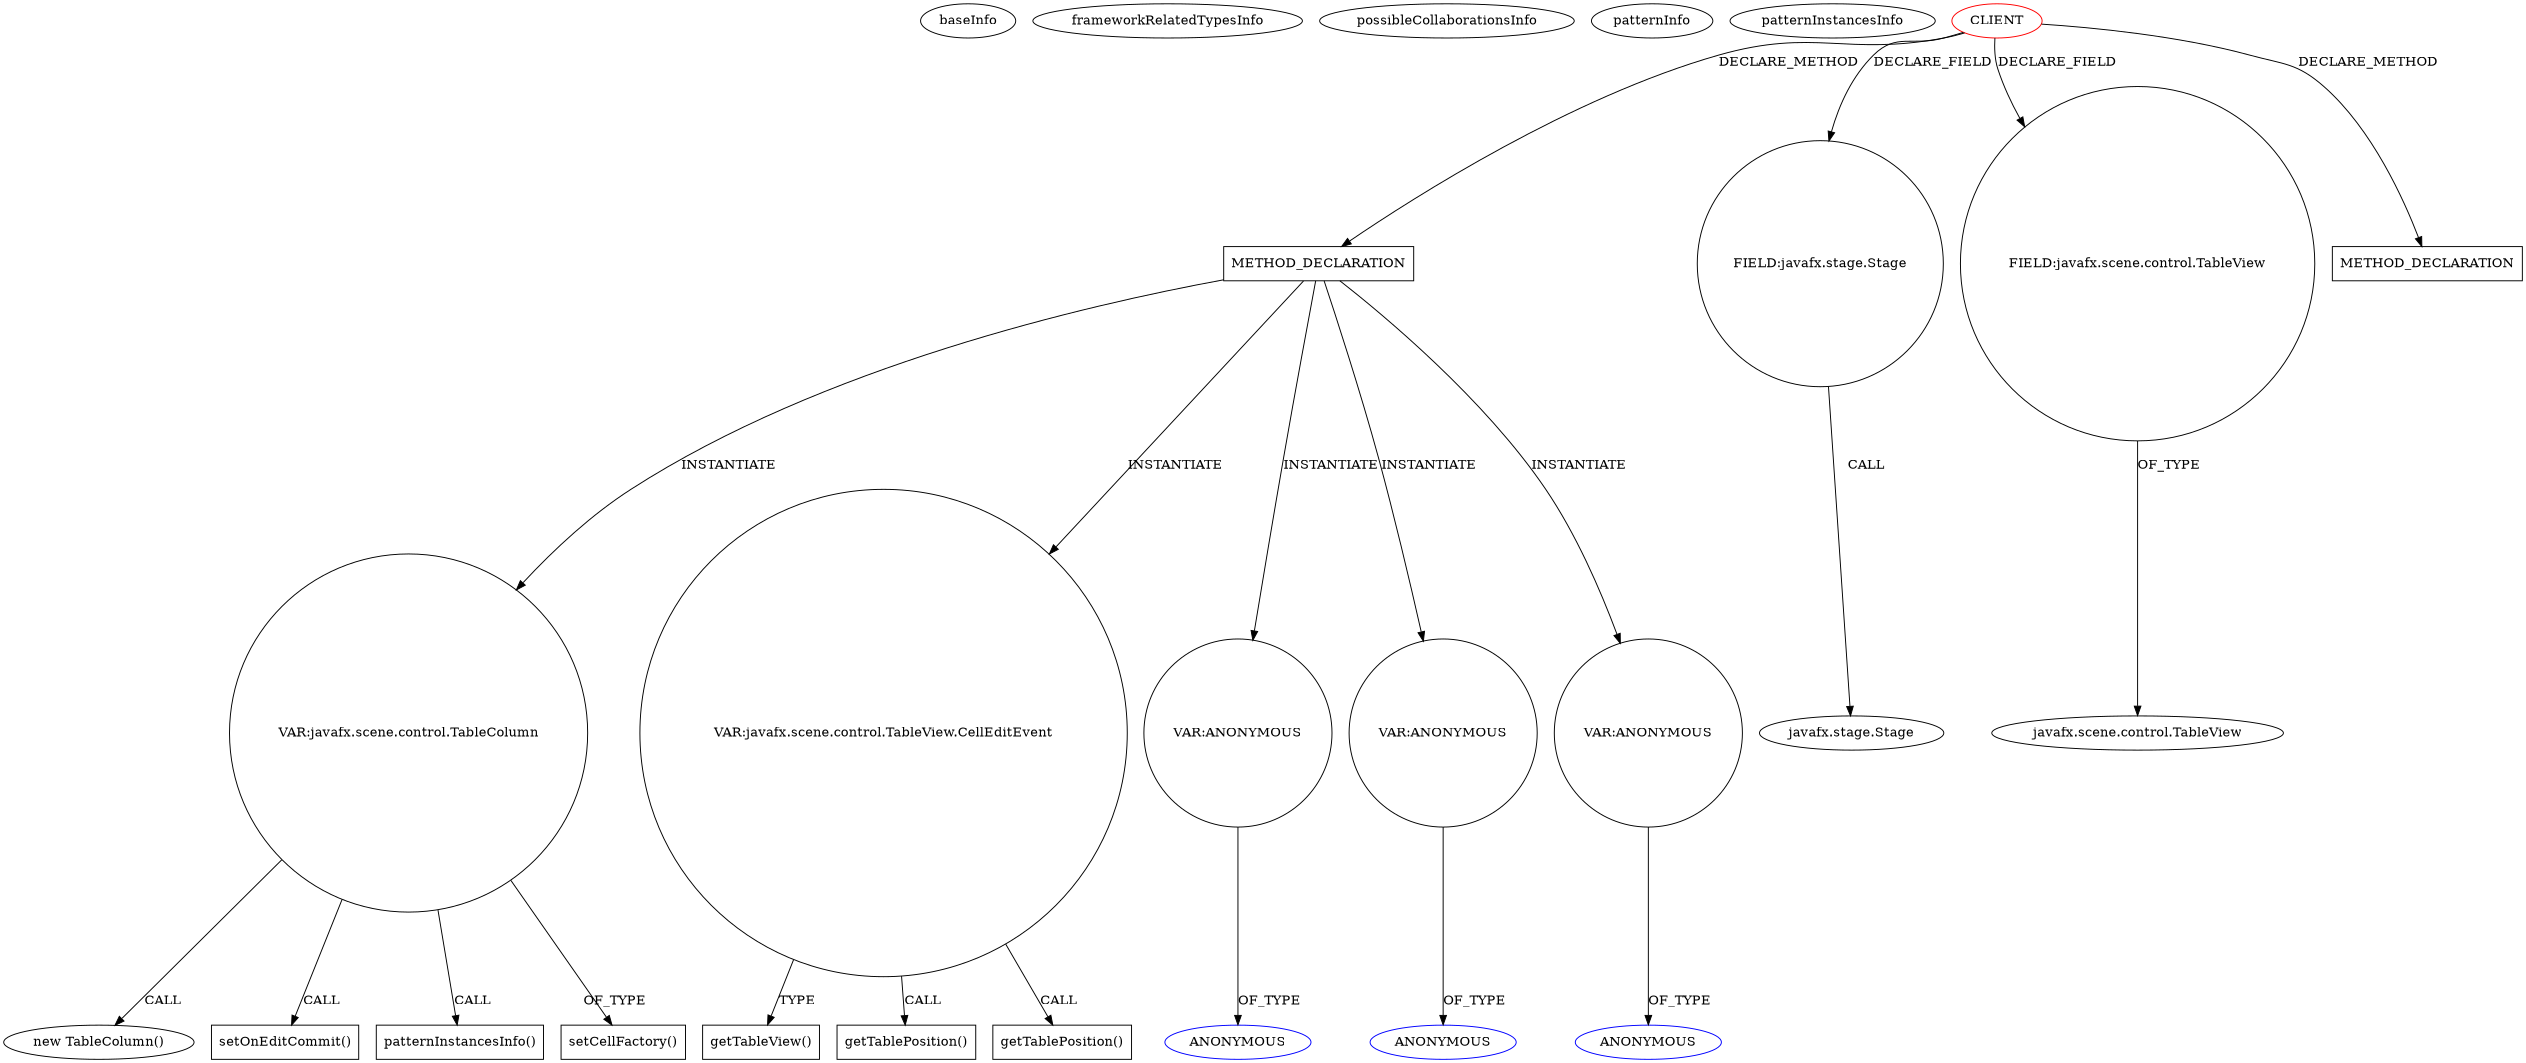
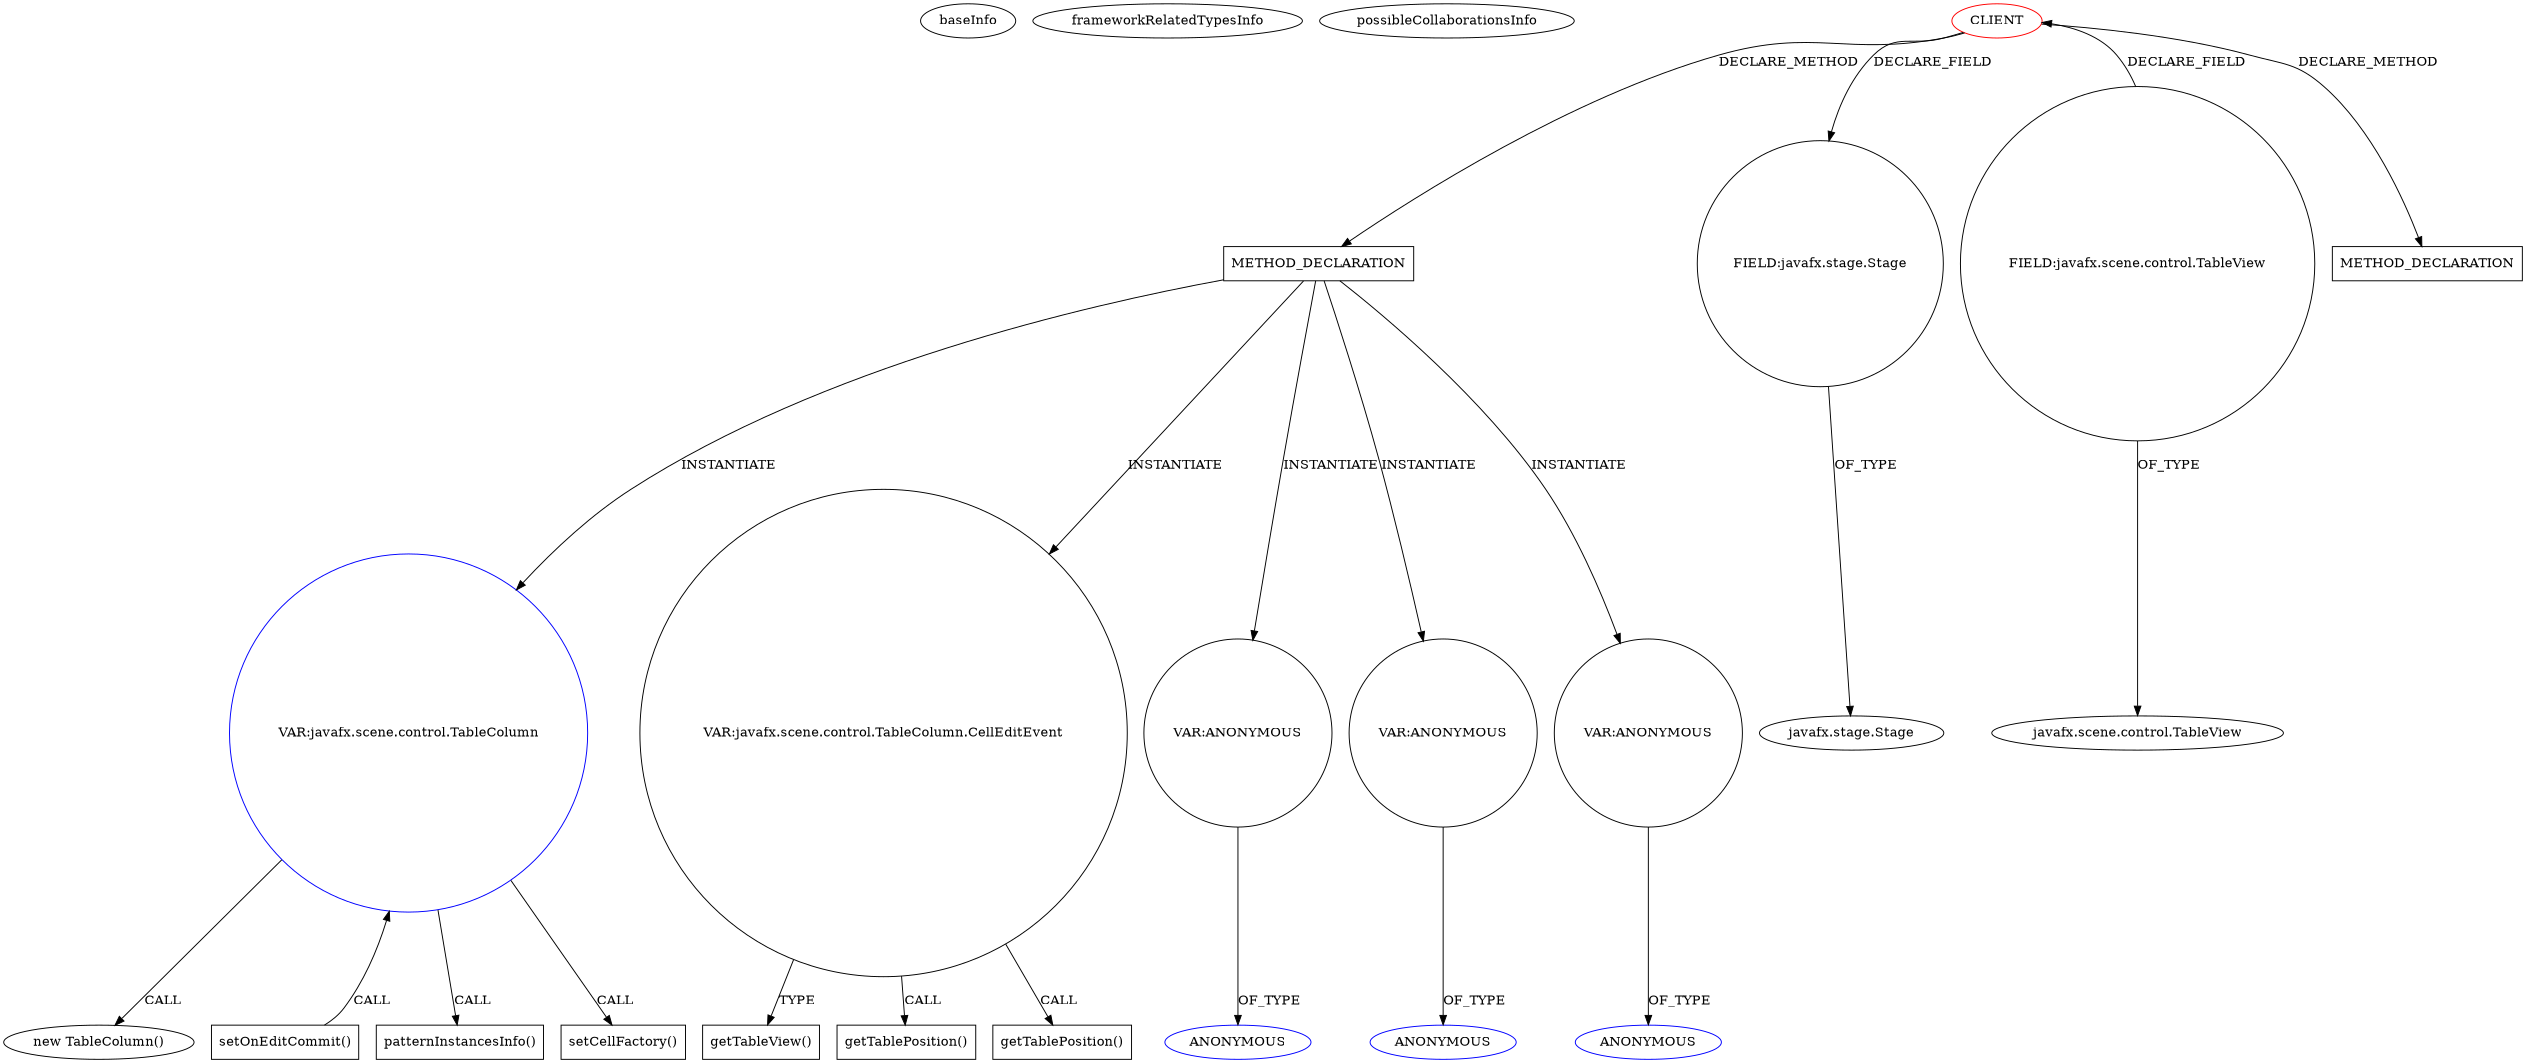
(1652, 21) -> none
(1833, 21) -> none
(2002, 80) -> (2103, 43)
(1866, 465) -> (1866, 465)
(409, 733) -> (409, 733)
(884, 733) -> (884, 733)
(319, 958) -> (363, 978)
(615, 1001) -> (615, 1001)
